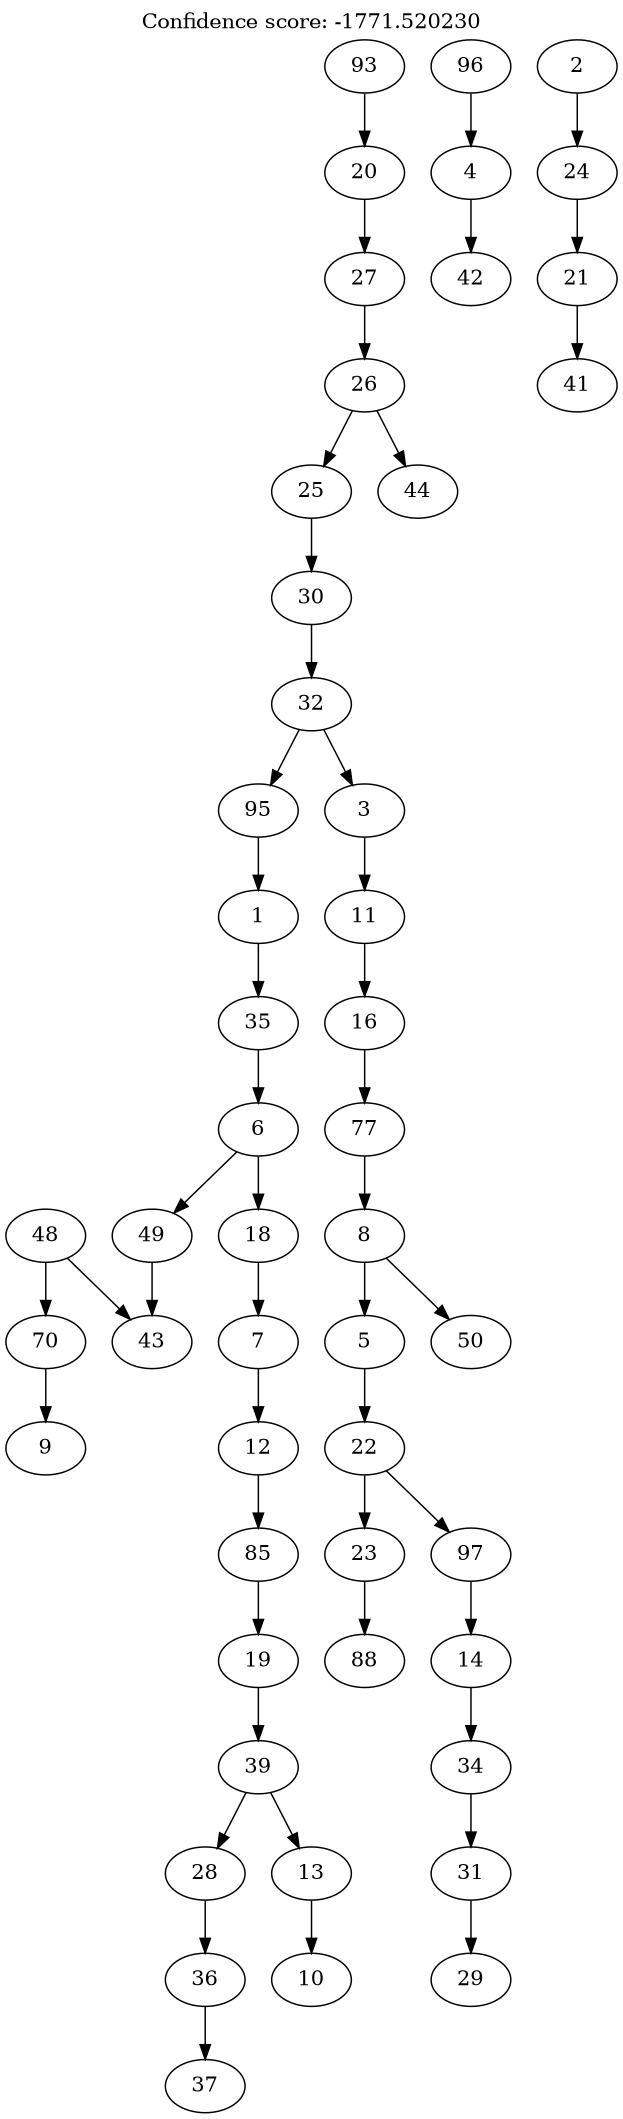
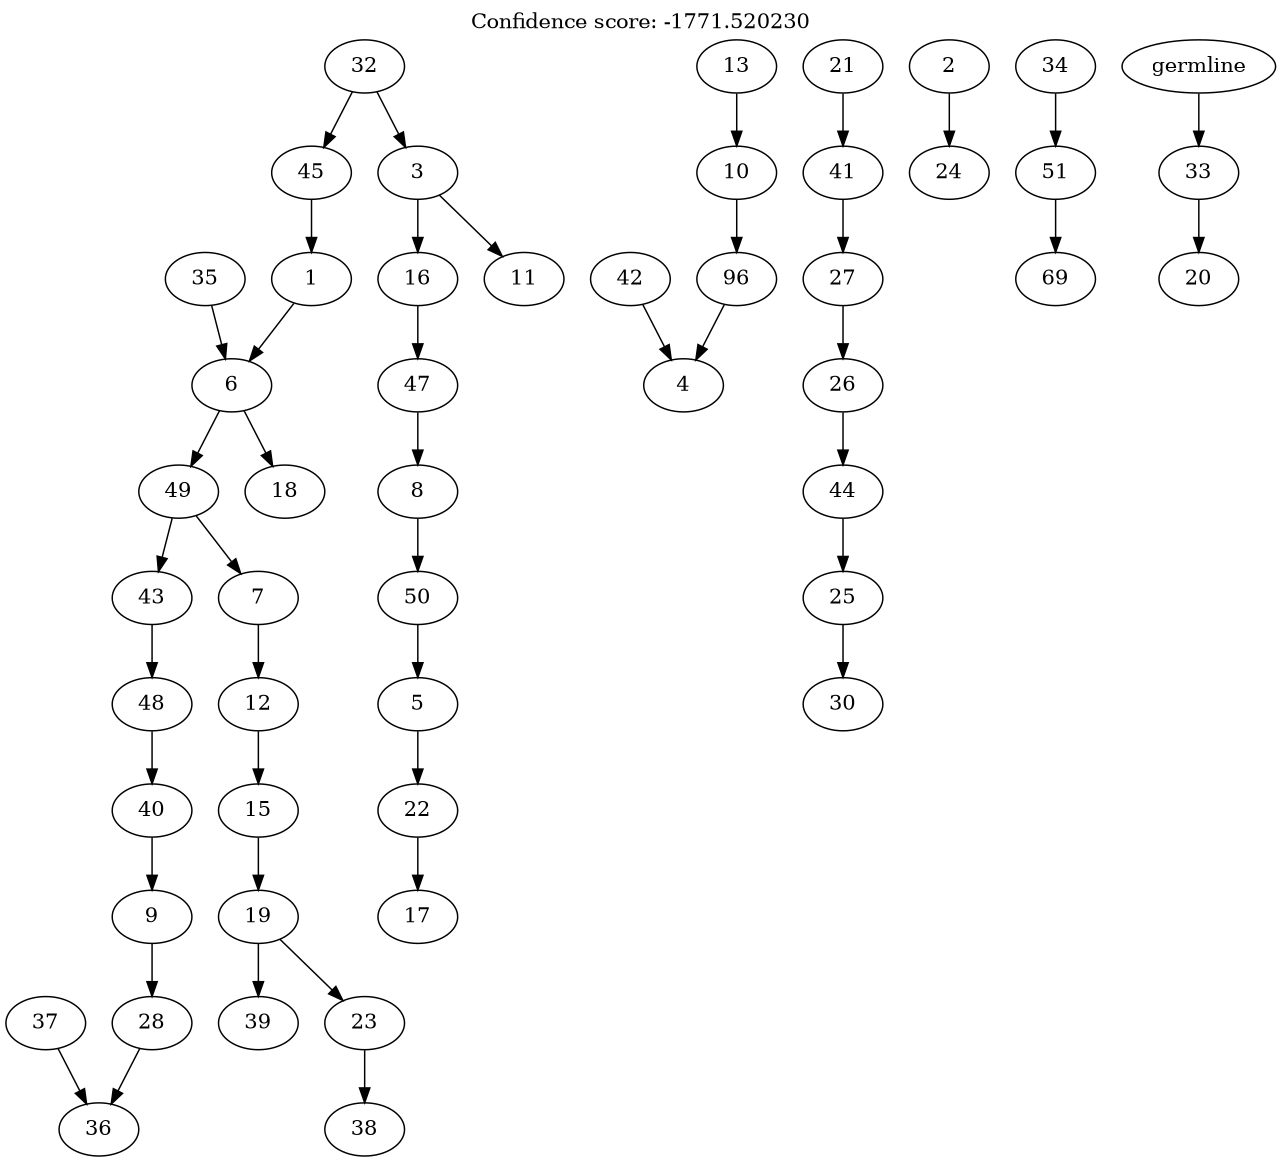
(365, 66) -> (1199, 173)
none -> (1199, 66)
(365, 219) -> (843, 219)
(471, 219) -> (654, 326)
(577, 219) -> none
none -> (737, 219)
(342, 432) -> (843, 538)
(312, 644) -> none
(258, 811) -> (312, 173)
(258, 963) -> (276, 326)
(365, 963) -> (418, 219)
(365, 1129) -> (418, 385)
(258, 1282) -> (214, 539)
(365, 1282) -> (418, 644)
(93, 1284) -> (152, 644)
(46, 1342) -> (152, 811)
(365, 1494) -> (306, 965)
(258, 1555) -> (258, 811)
(471, 1555) -> (418, 917)
(365, 1661) -> (365, 1129)
(471, 1661) -> none
(235, 1814) -> (152, 963)
(282, 1814) -> none
(471, 1874) -> (1056, 173)
(471, 1980) -> (1056, 279)
(205, 2026) -> (69, 1070)
